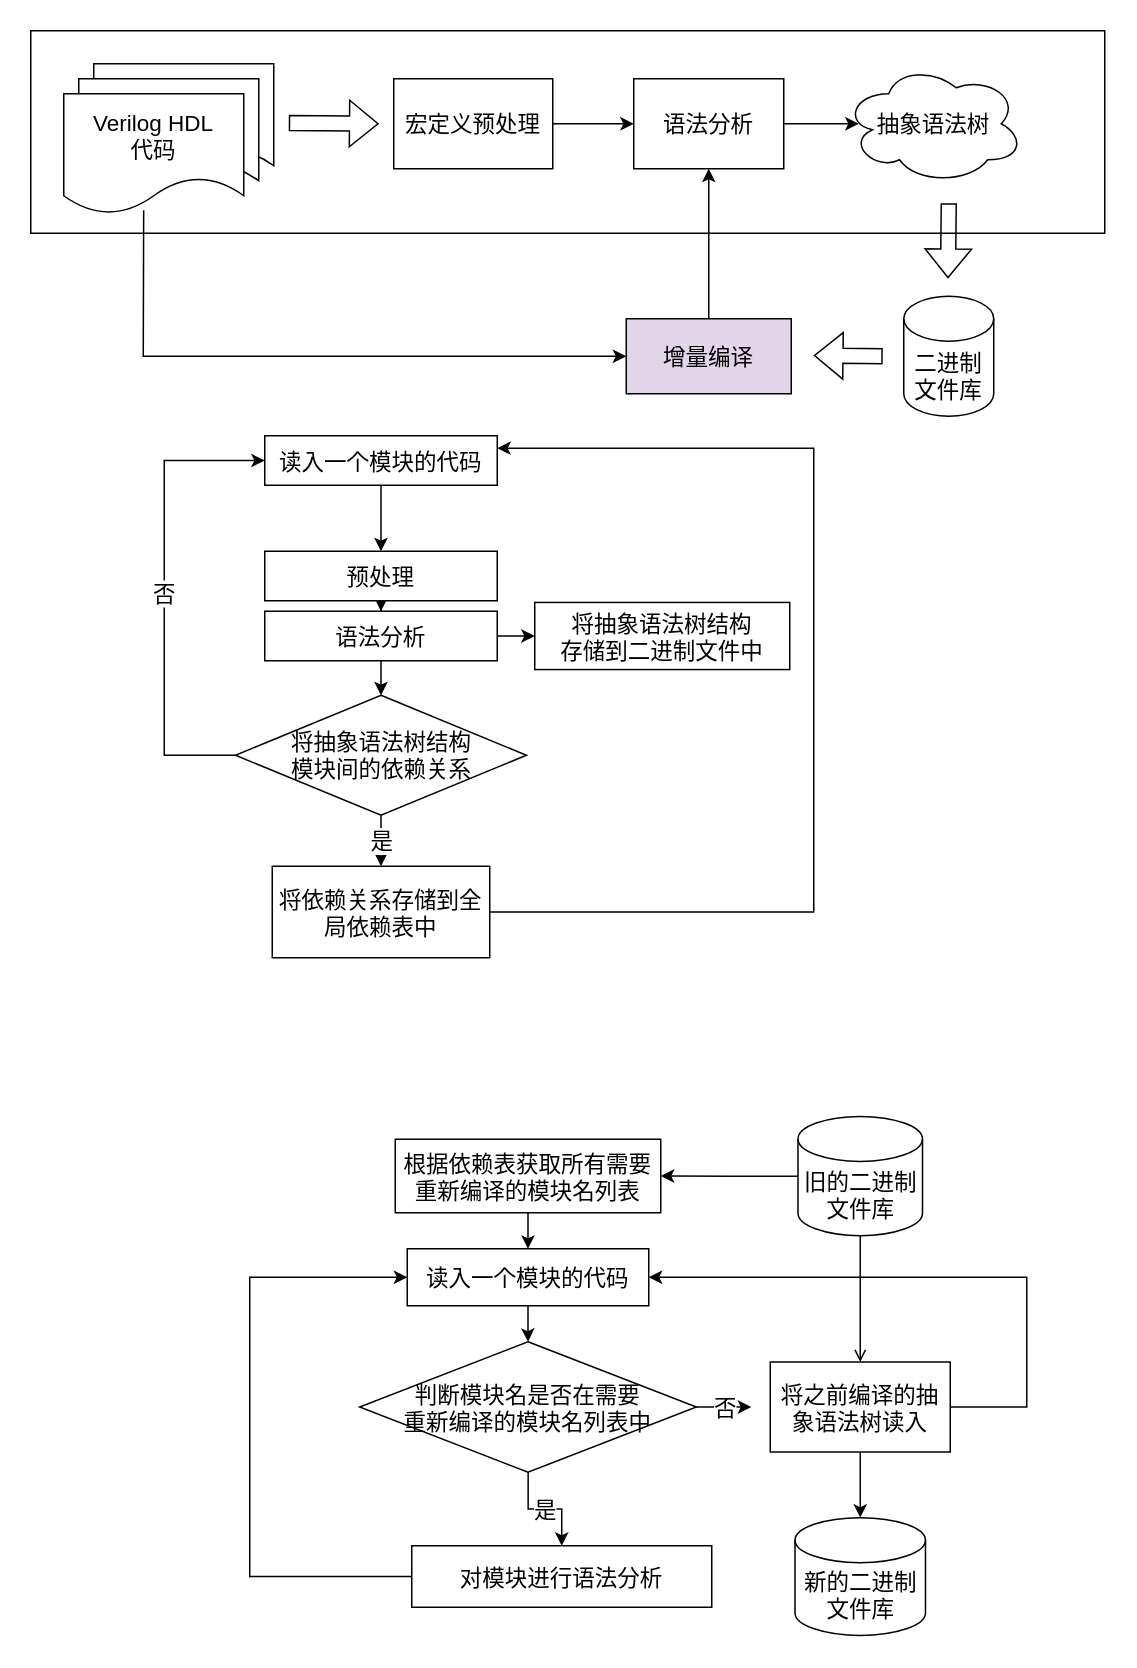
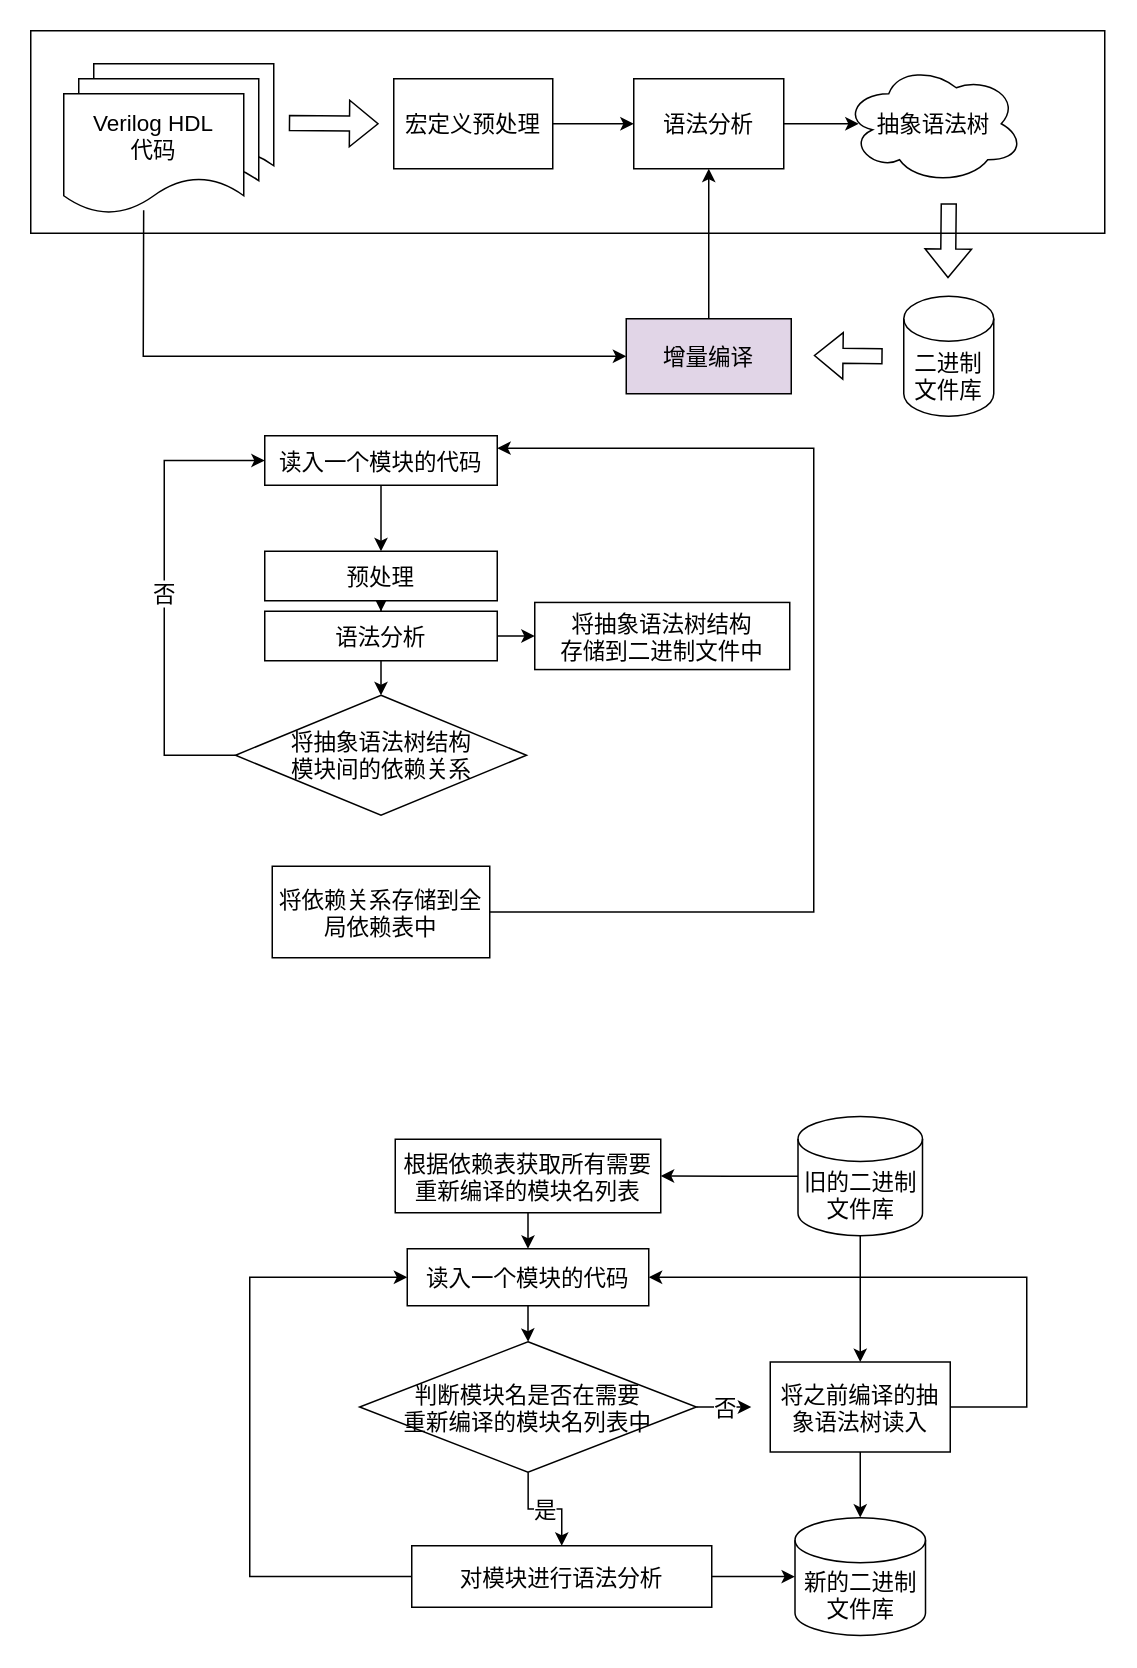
(381, 844) -> none
(860, 1353) -> (860, 1350)
none -> (748, 1577)
